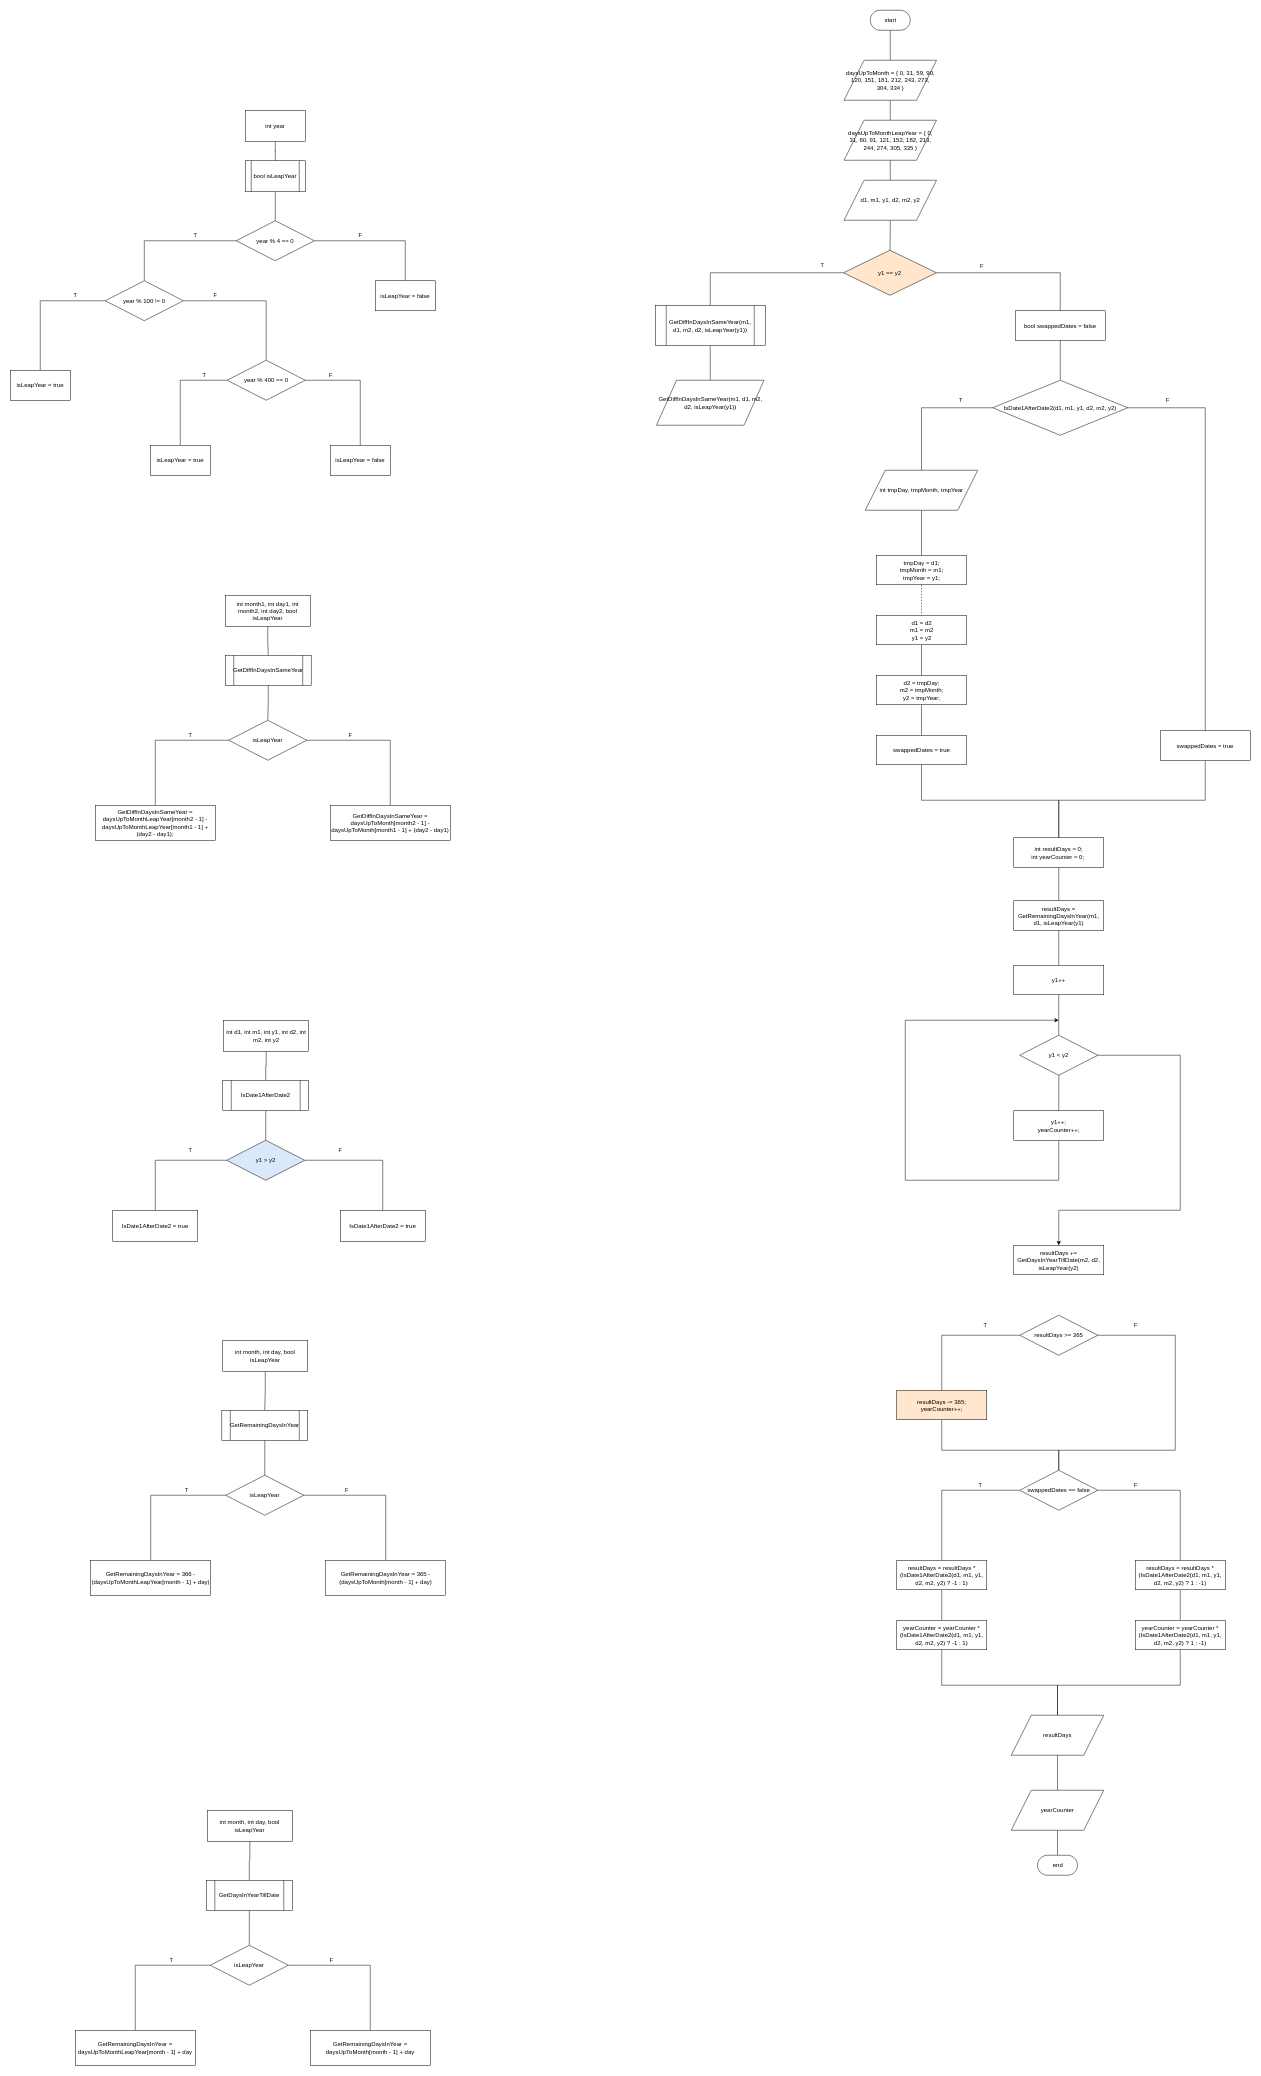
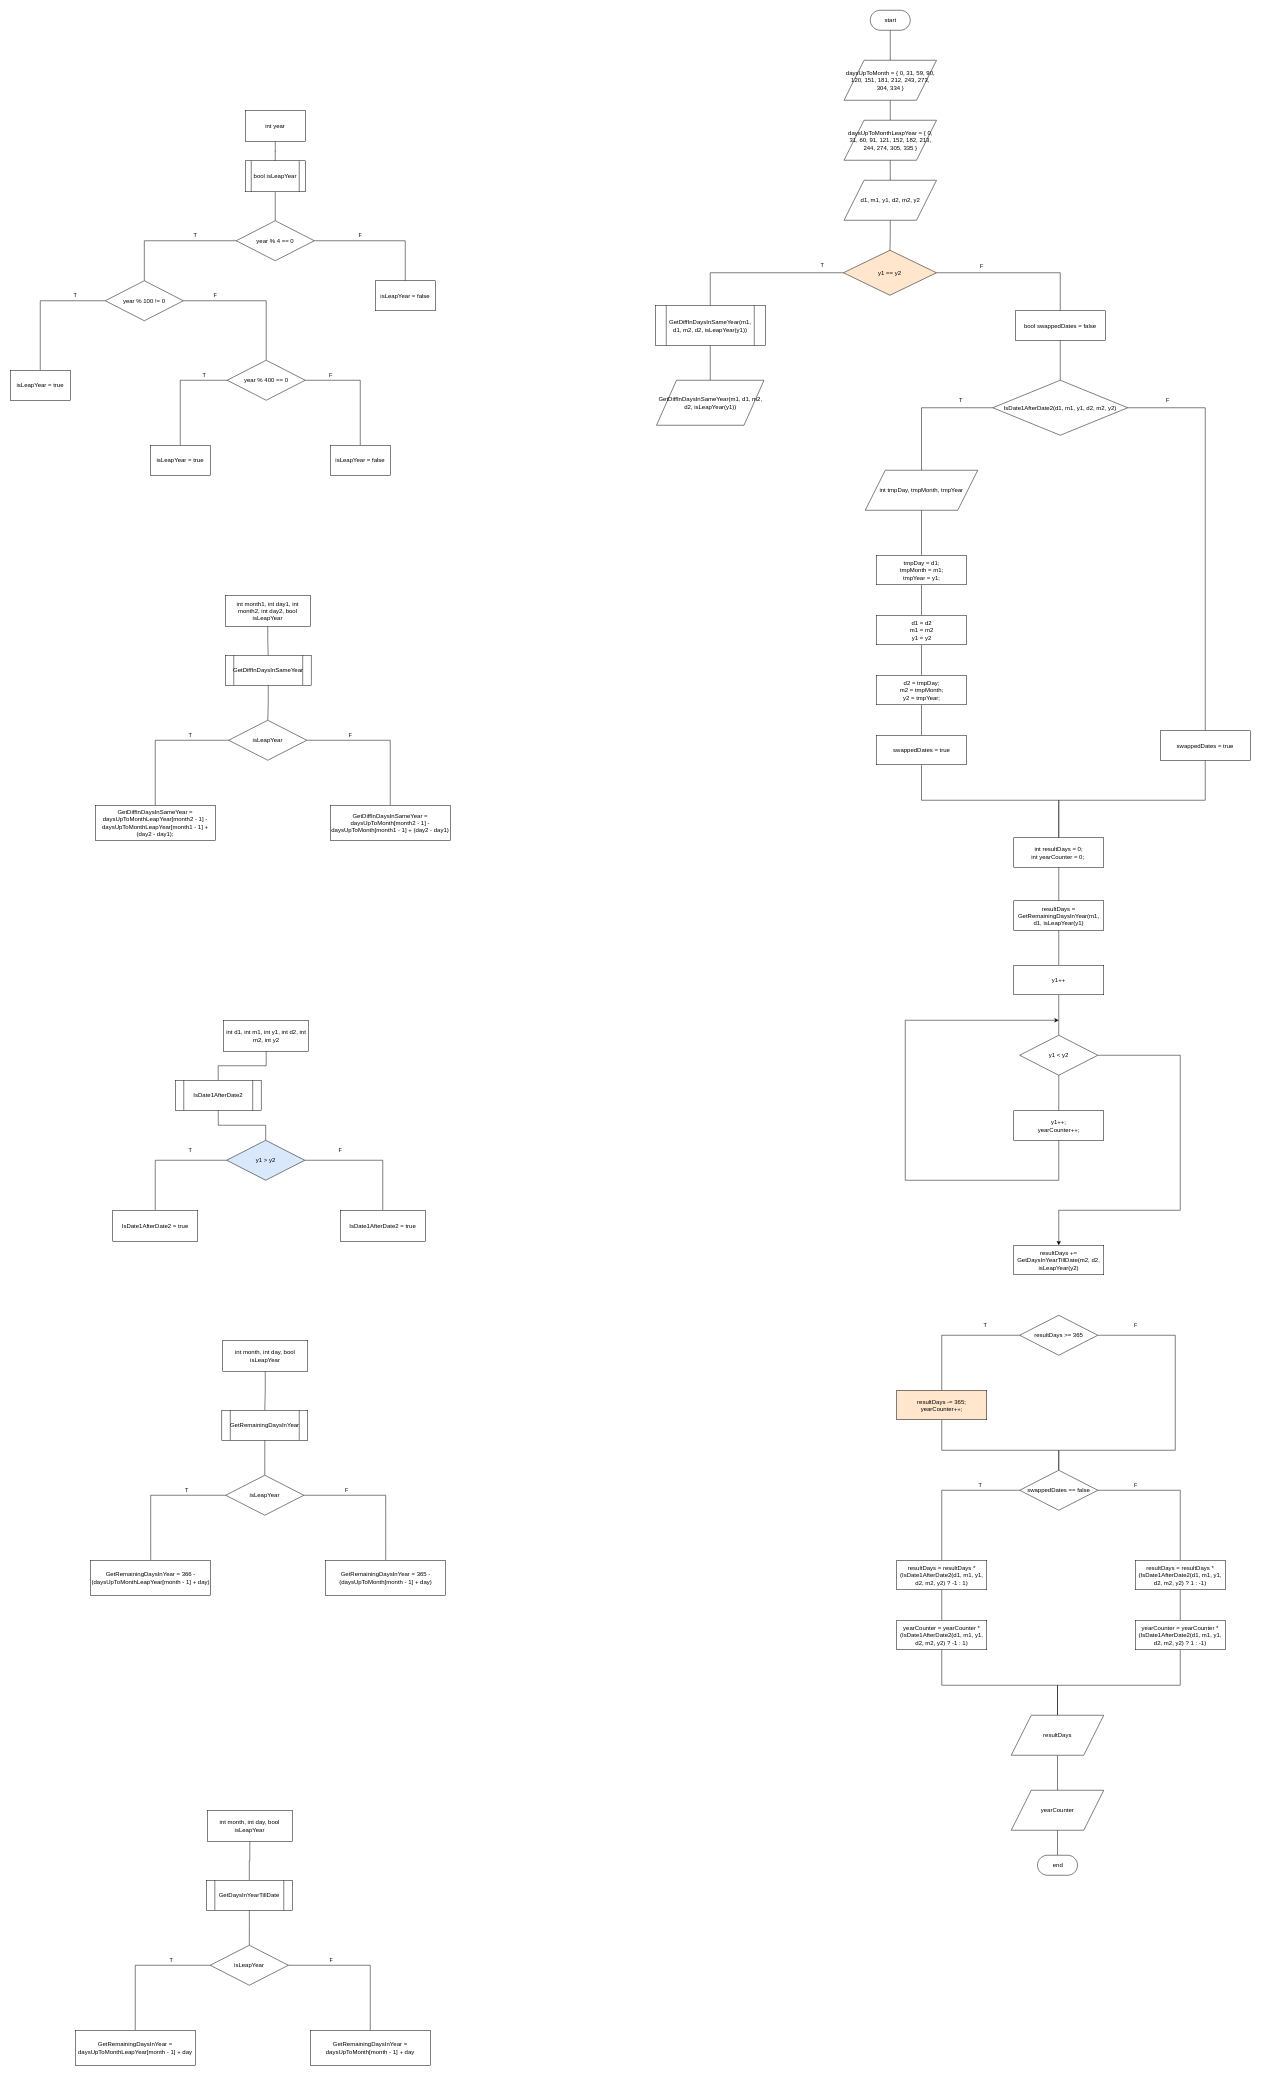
(922, 600) -> (922, 600)
(266, 1095) -> (218, 1095)
